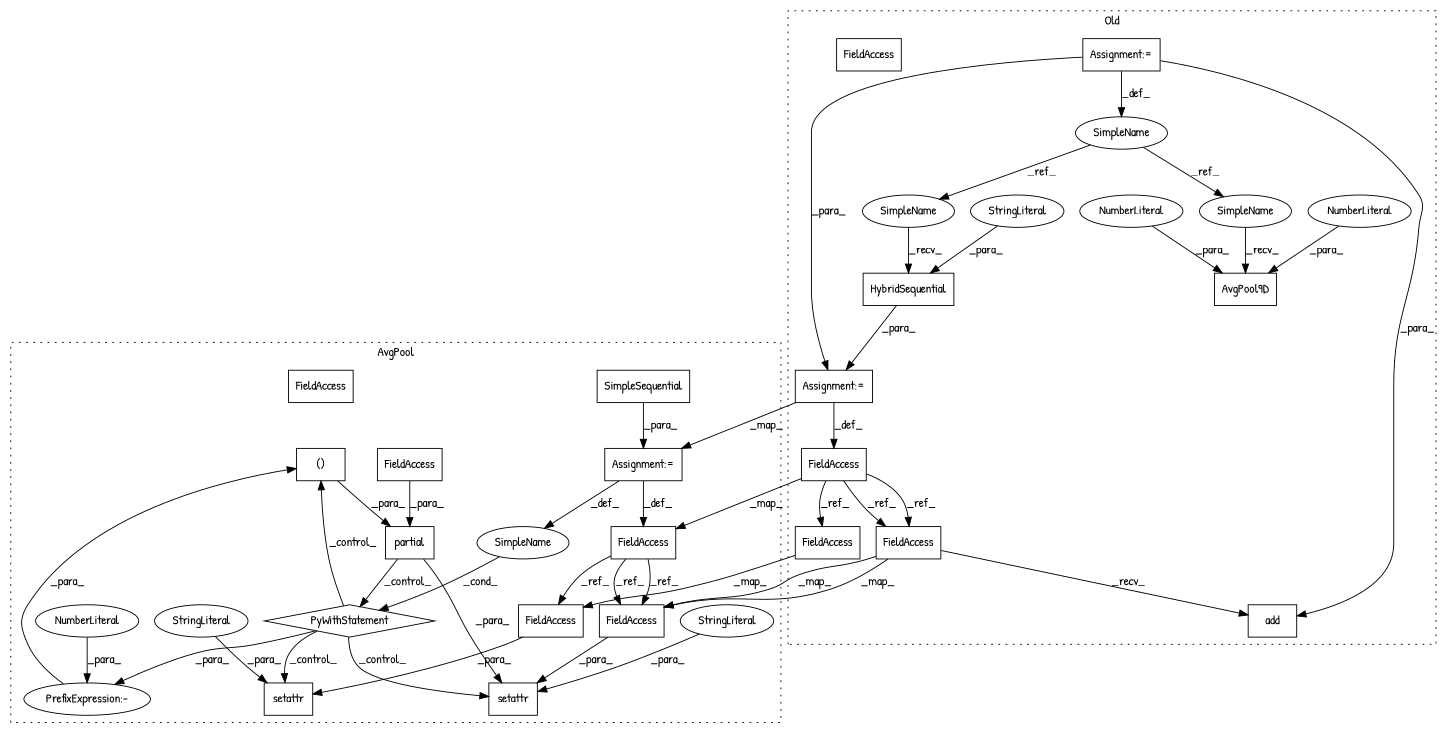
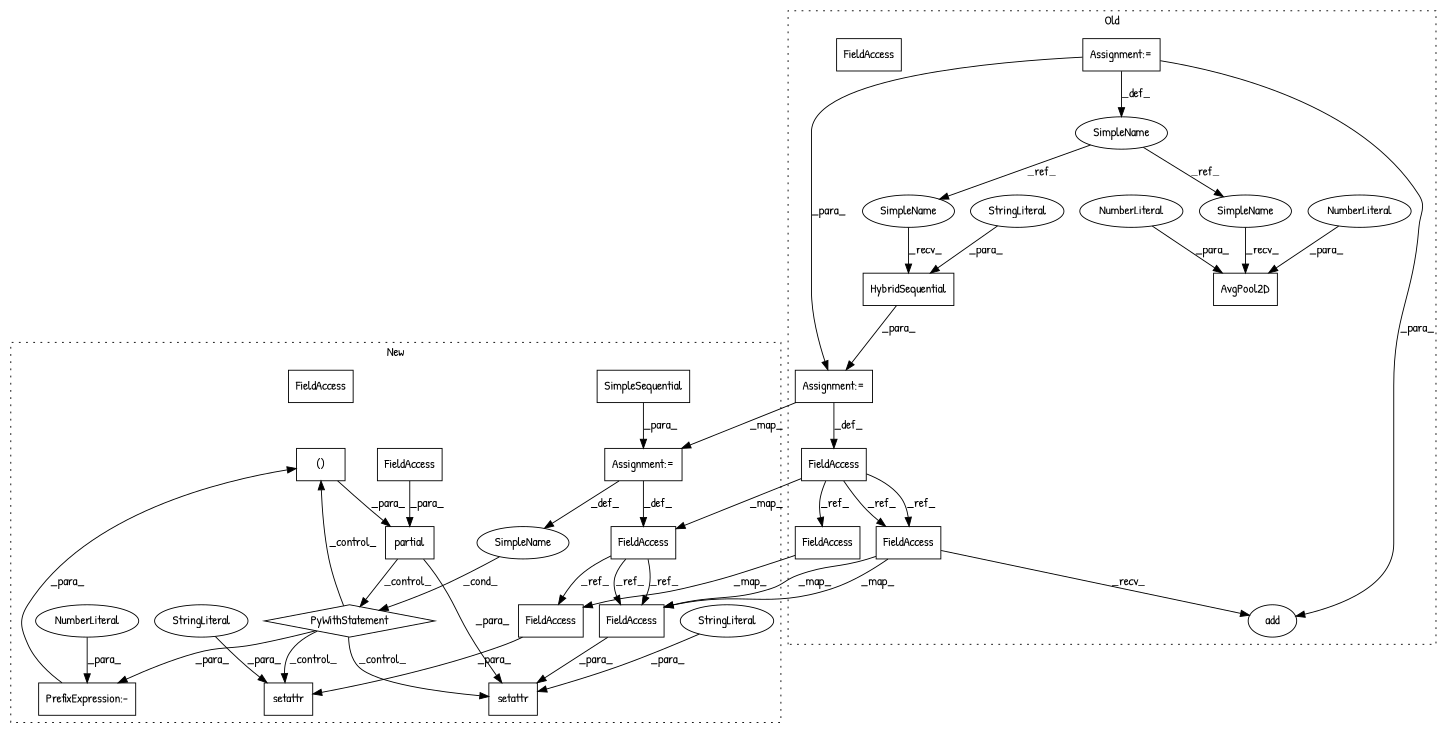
(1245, 289) -> (1245, 289)
(396, 353) -> (396, 353)
(1272, 621) -> (1272, 621)
(87, 699) -> (87, 699)
